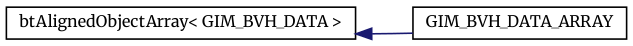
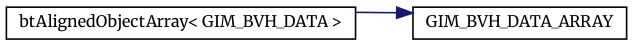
(392, 34) -> (376, 12)
